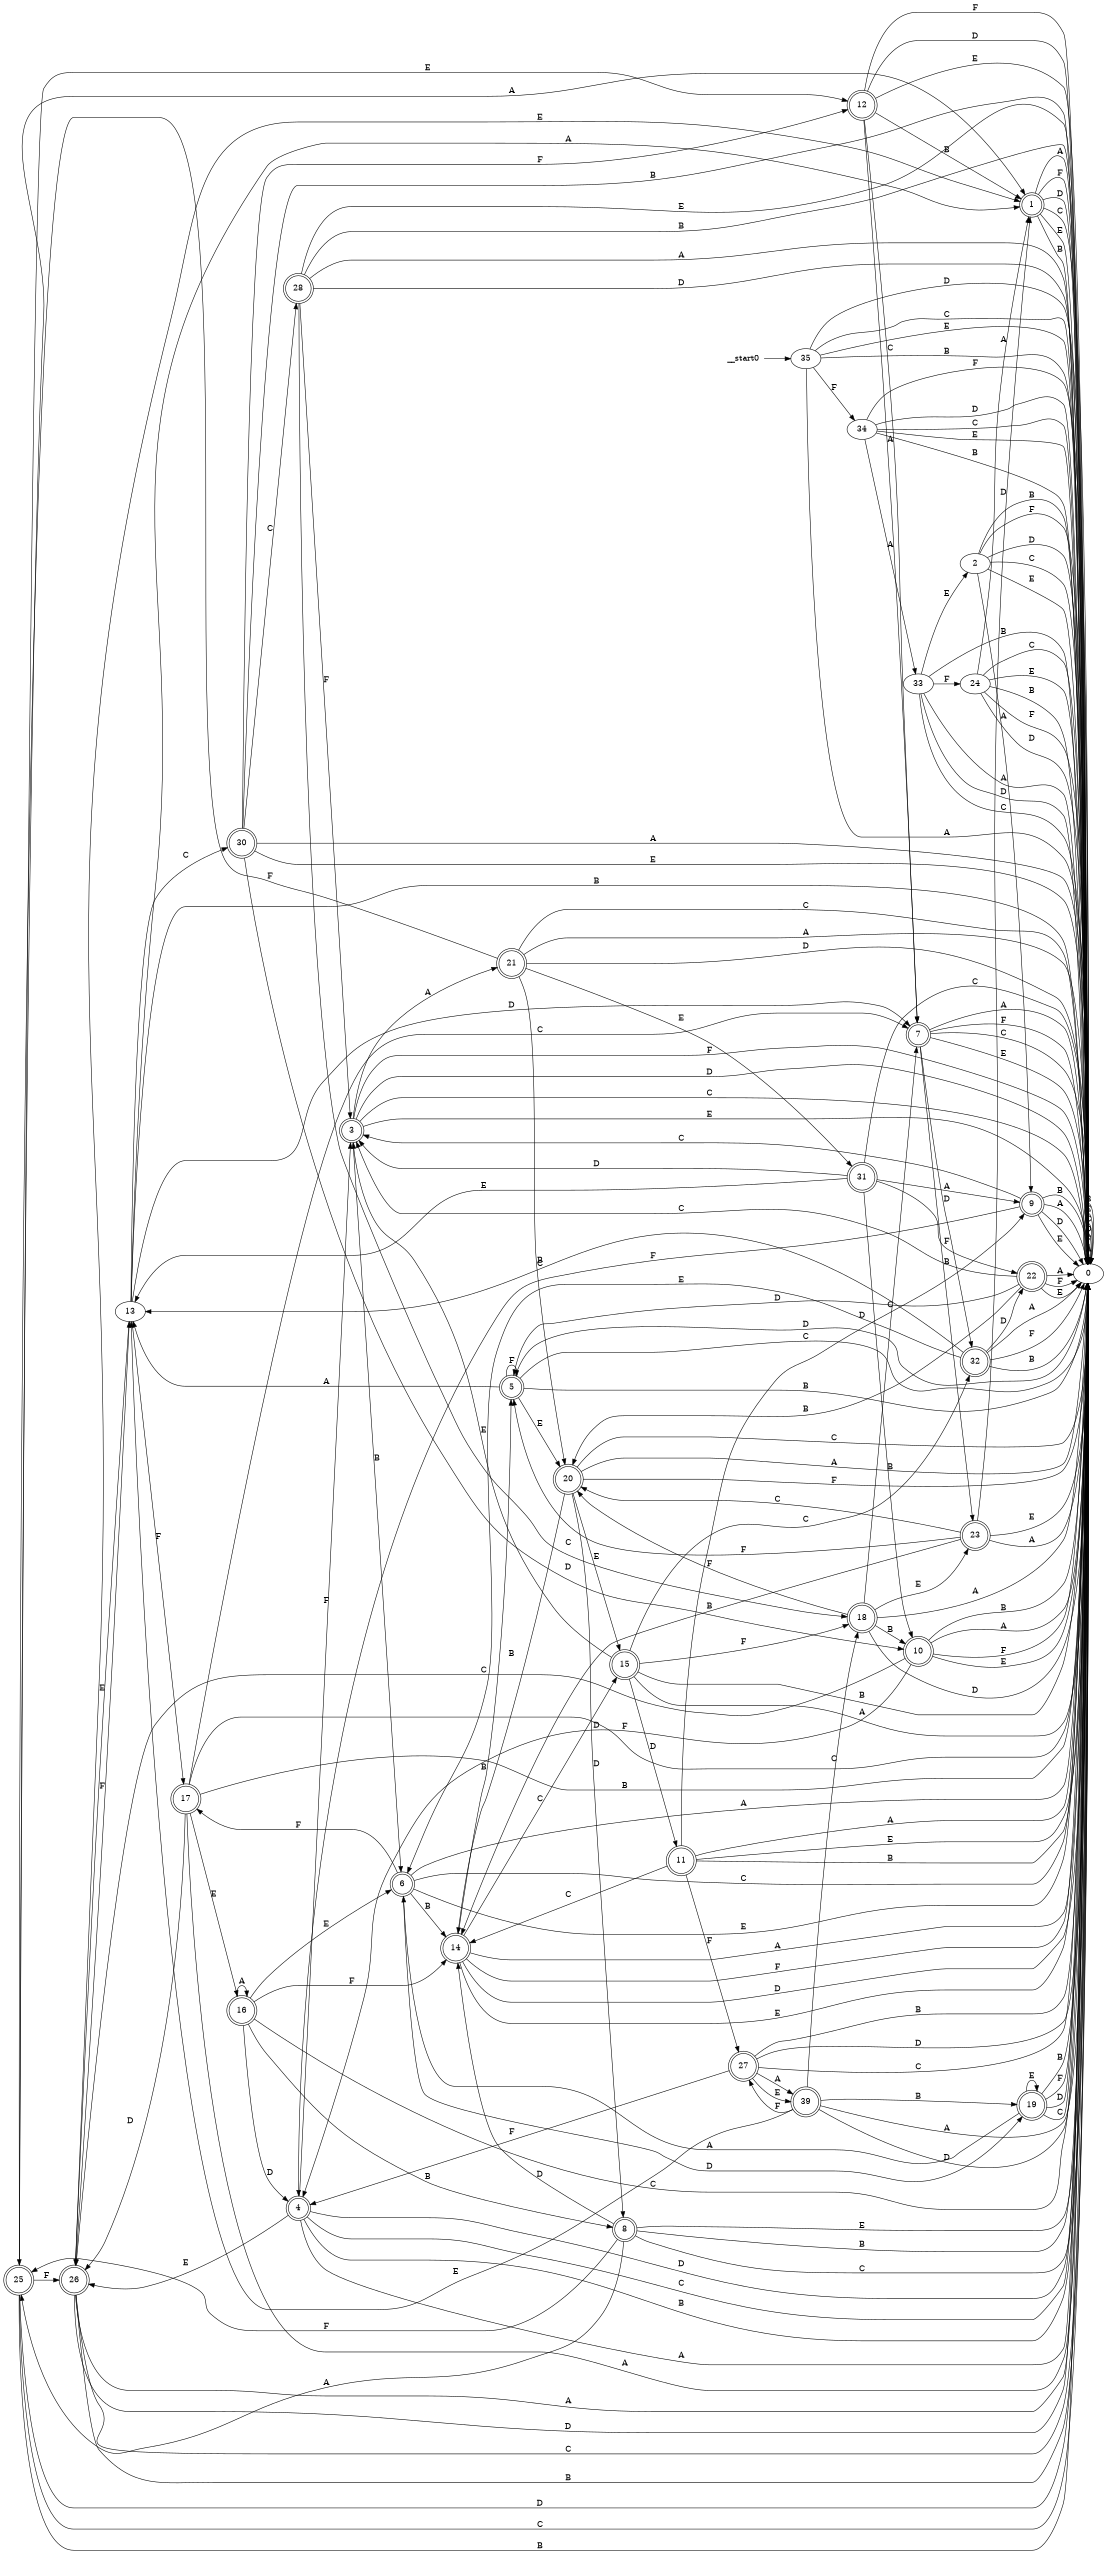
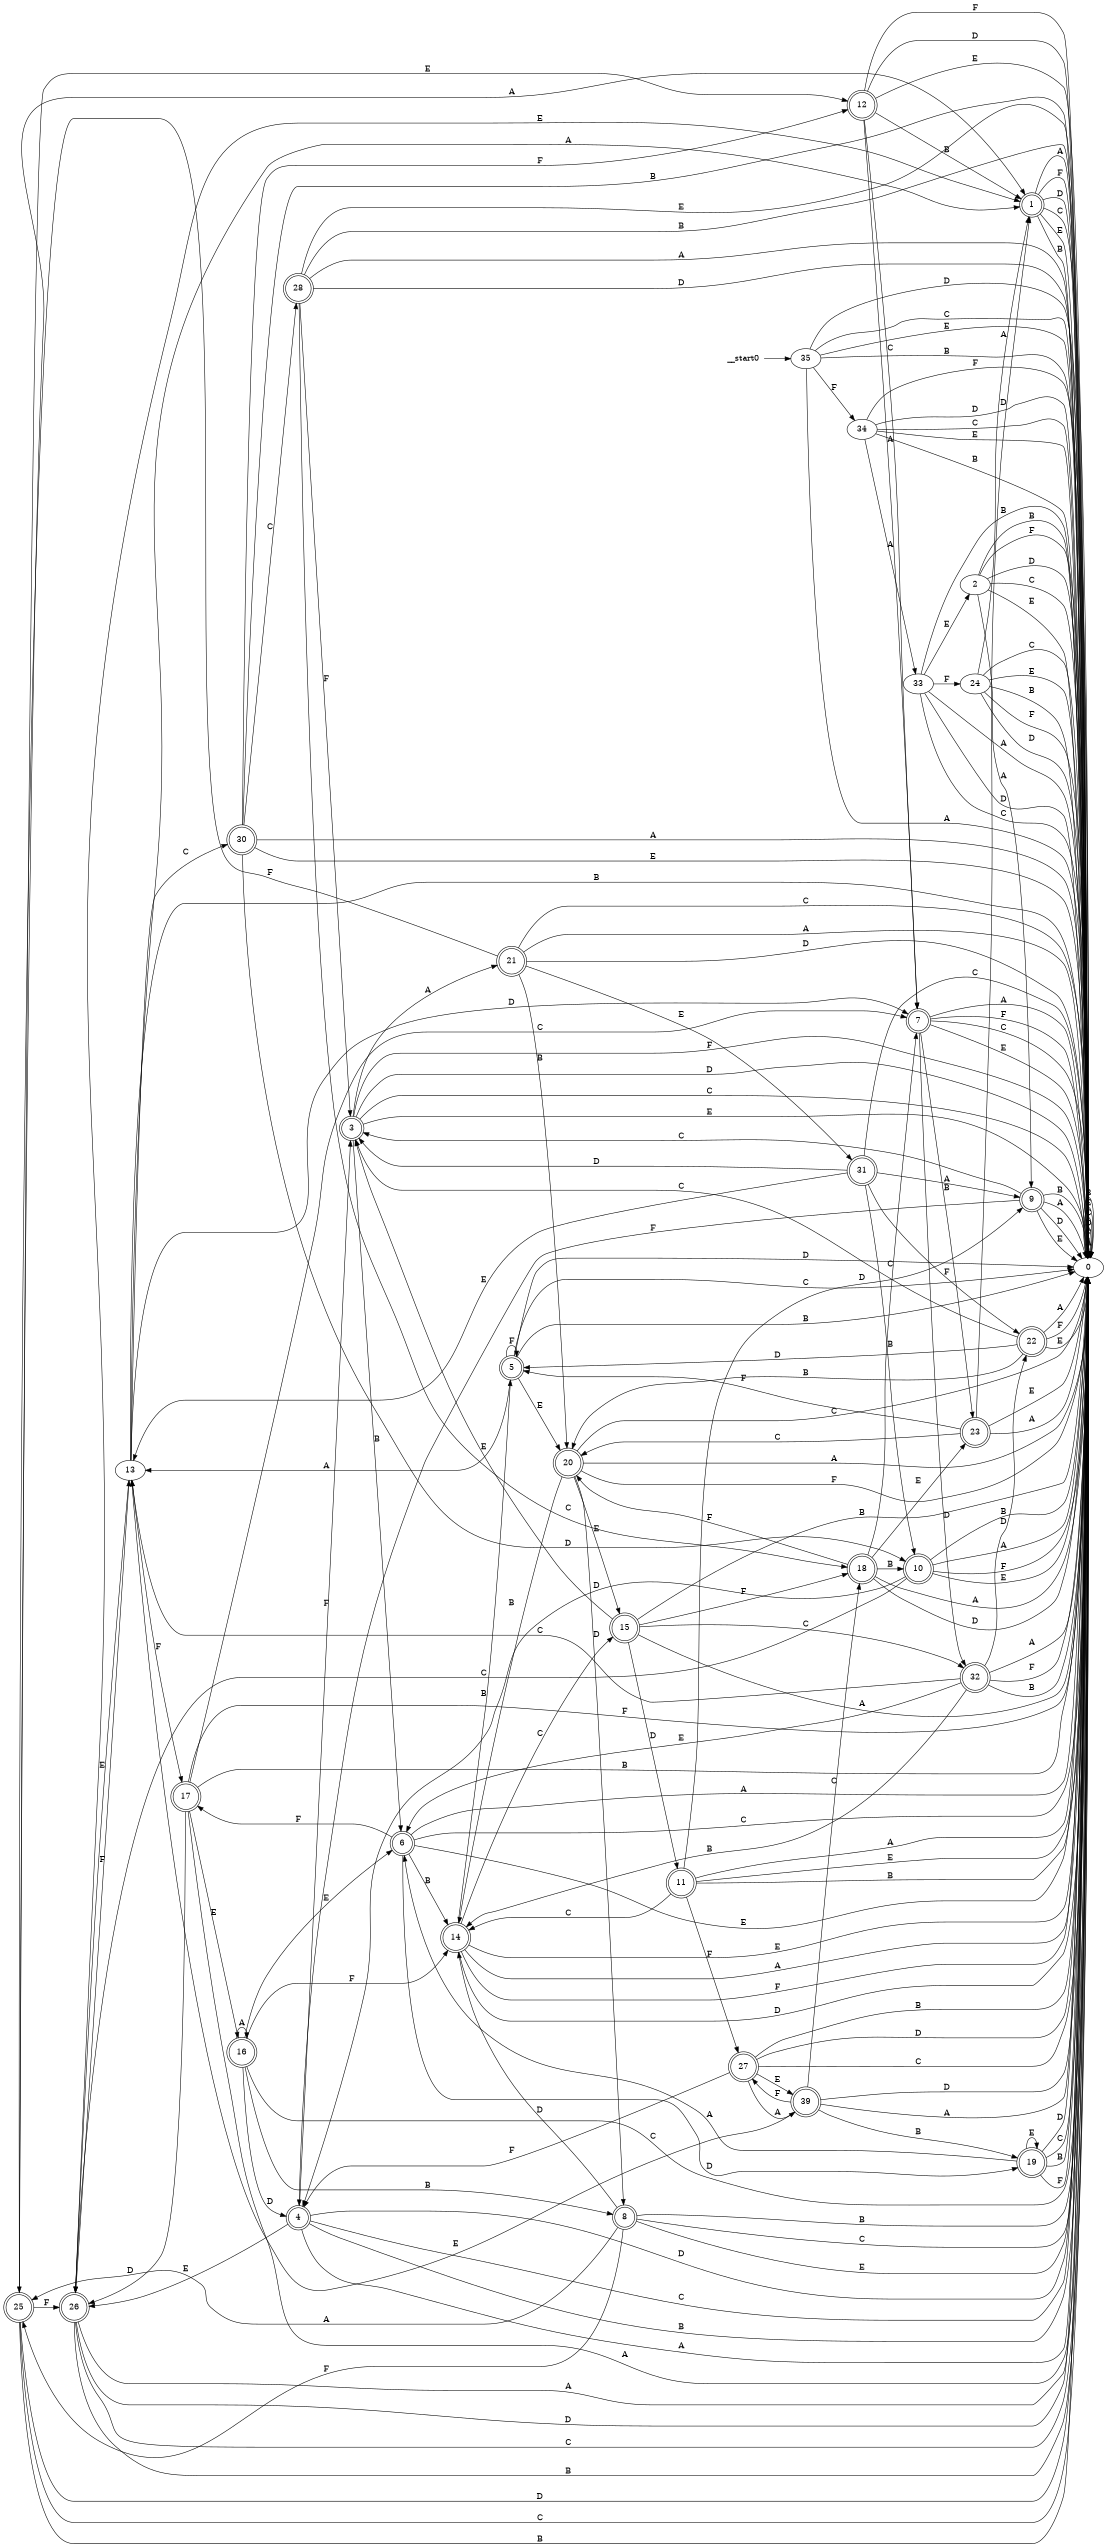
(631, 1636) -> (743, 1850)
